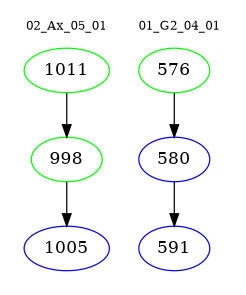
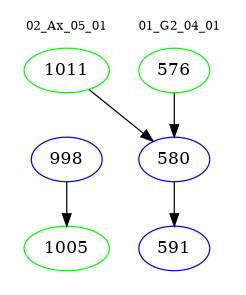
(67, 109) -> (111, 107)
(67, 159) -> (67, 159)
(67, 248) -> (67, 248)
